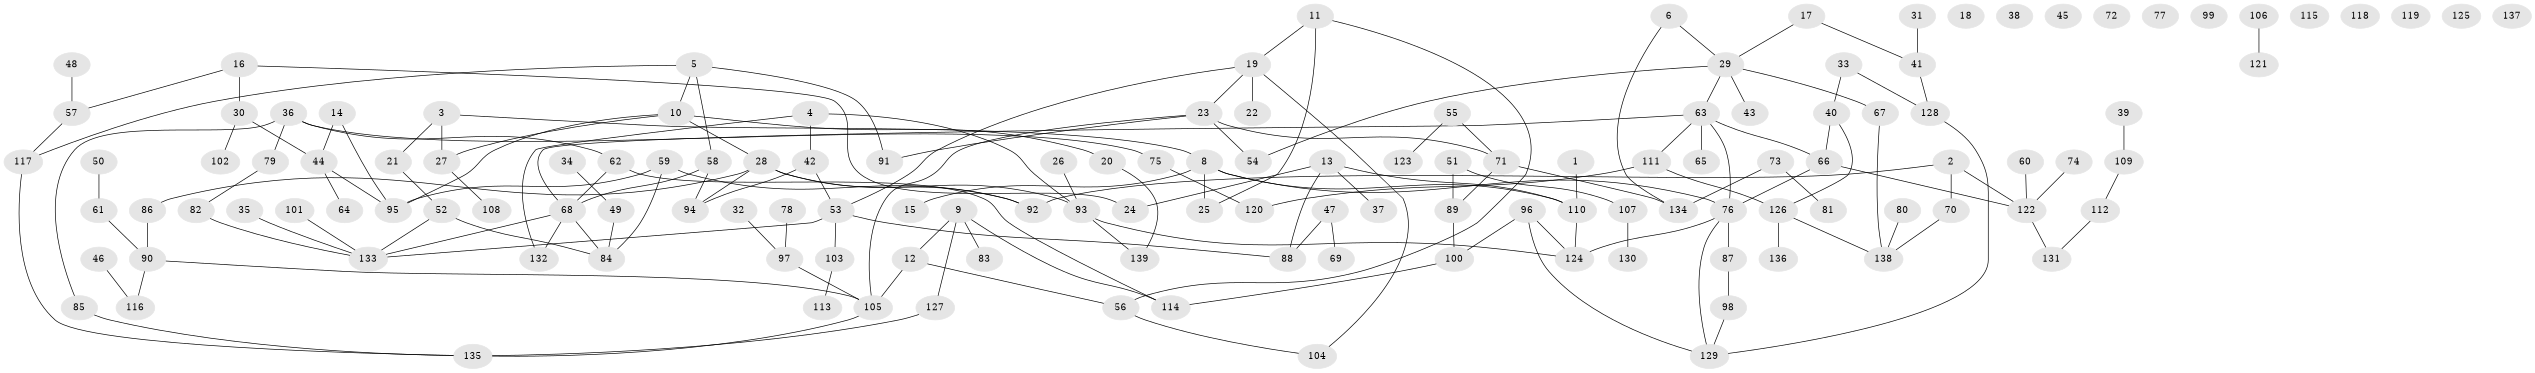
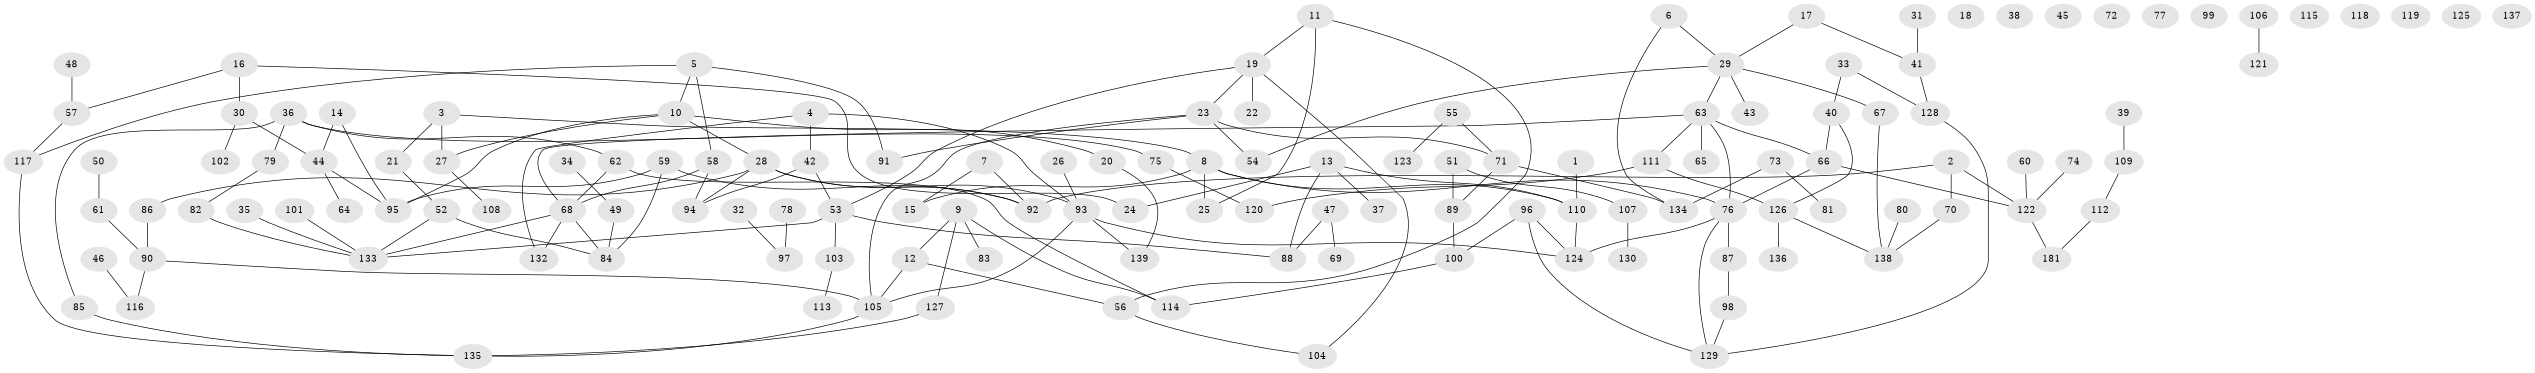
none -> (985, 162)
(2052, 259) -> (2052, 259)
(824, 281) -> (985, 281)
